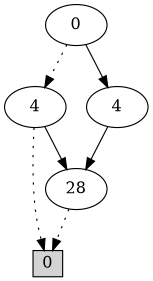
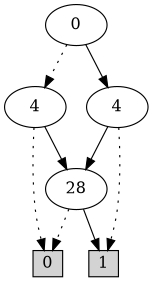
none -> (104, 264)
